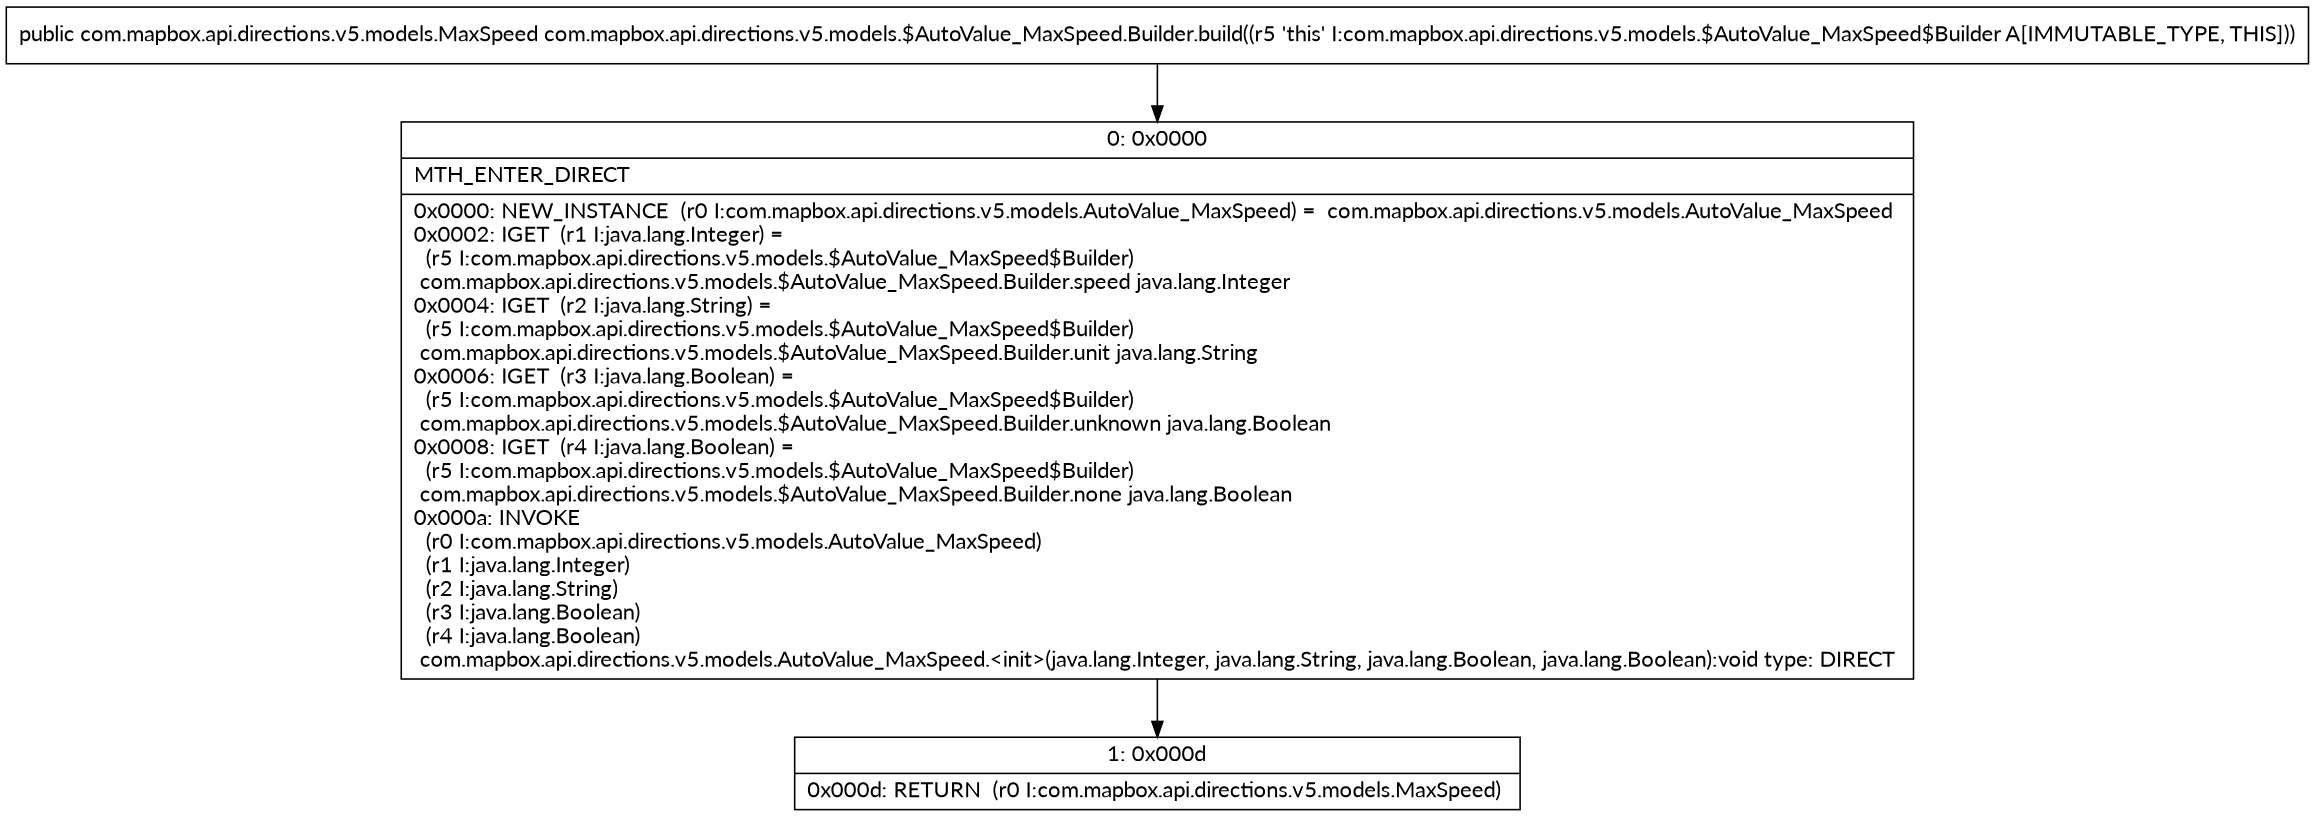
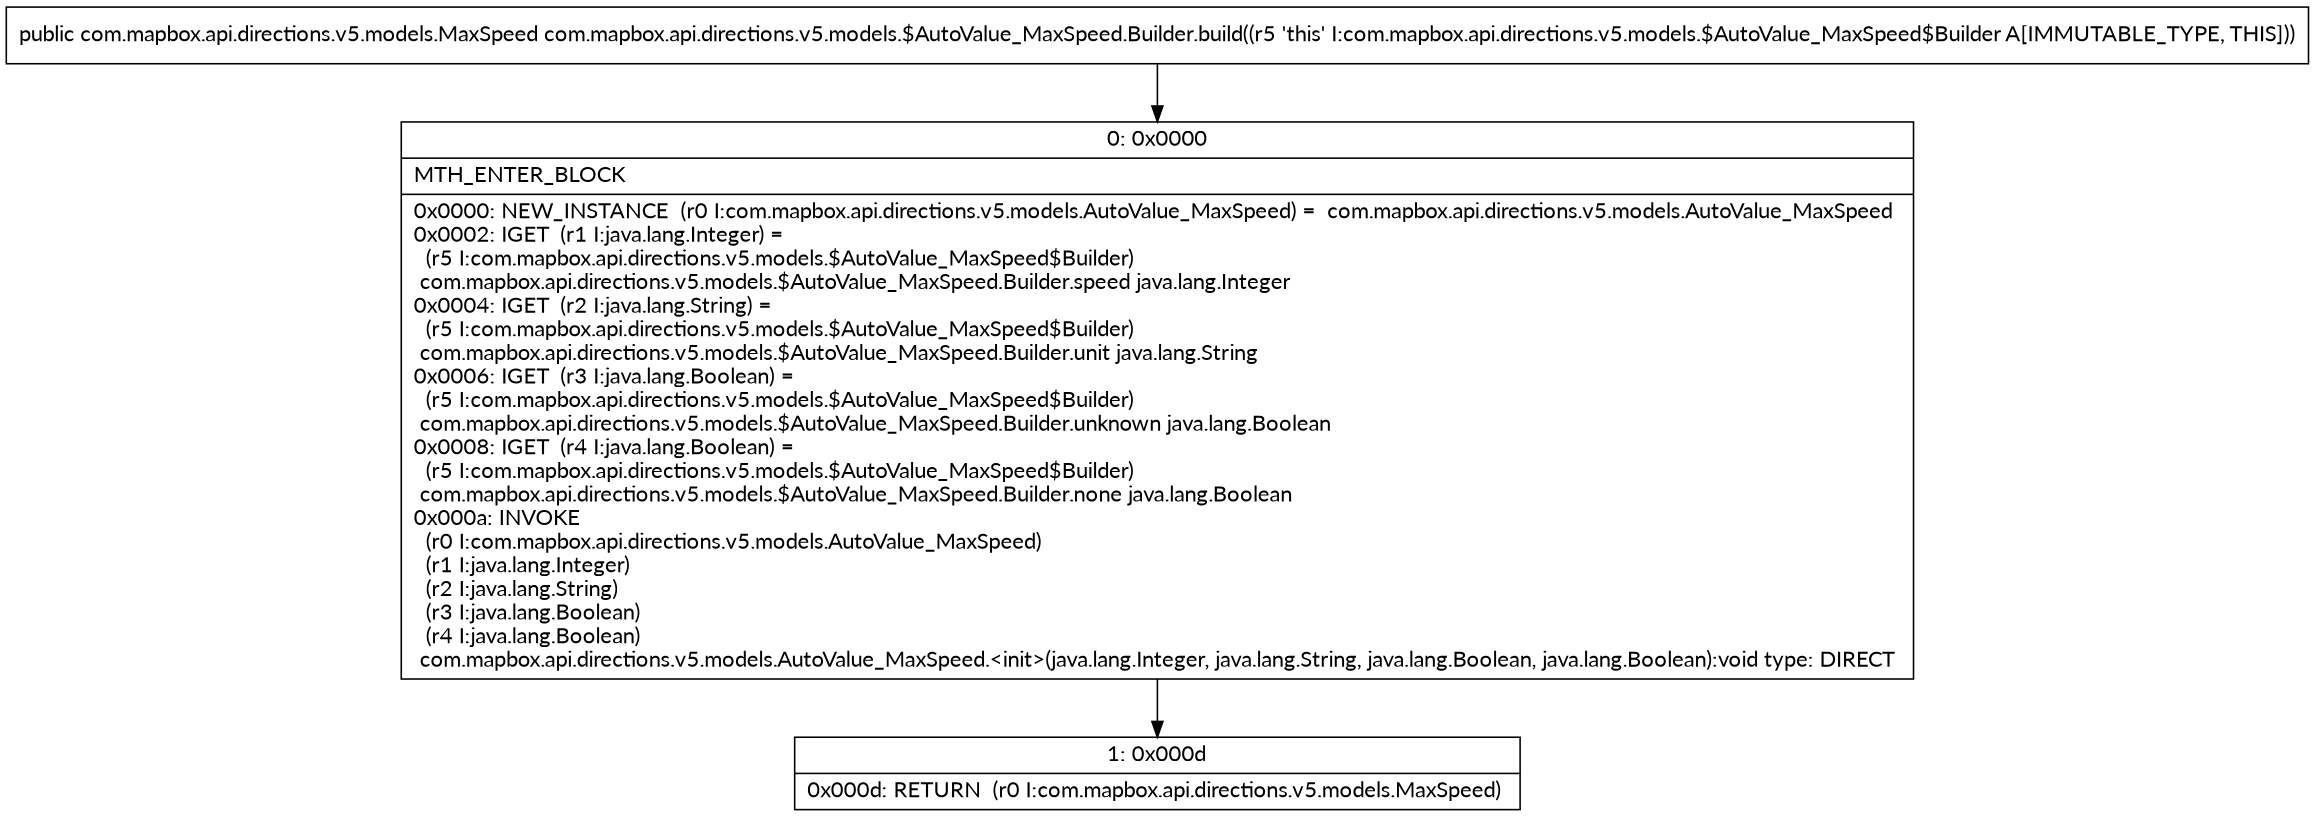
(522, 175) -> (520, 175)
